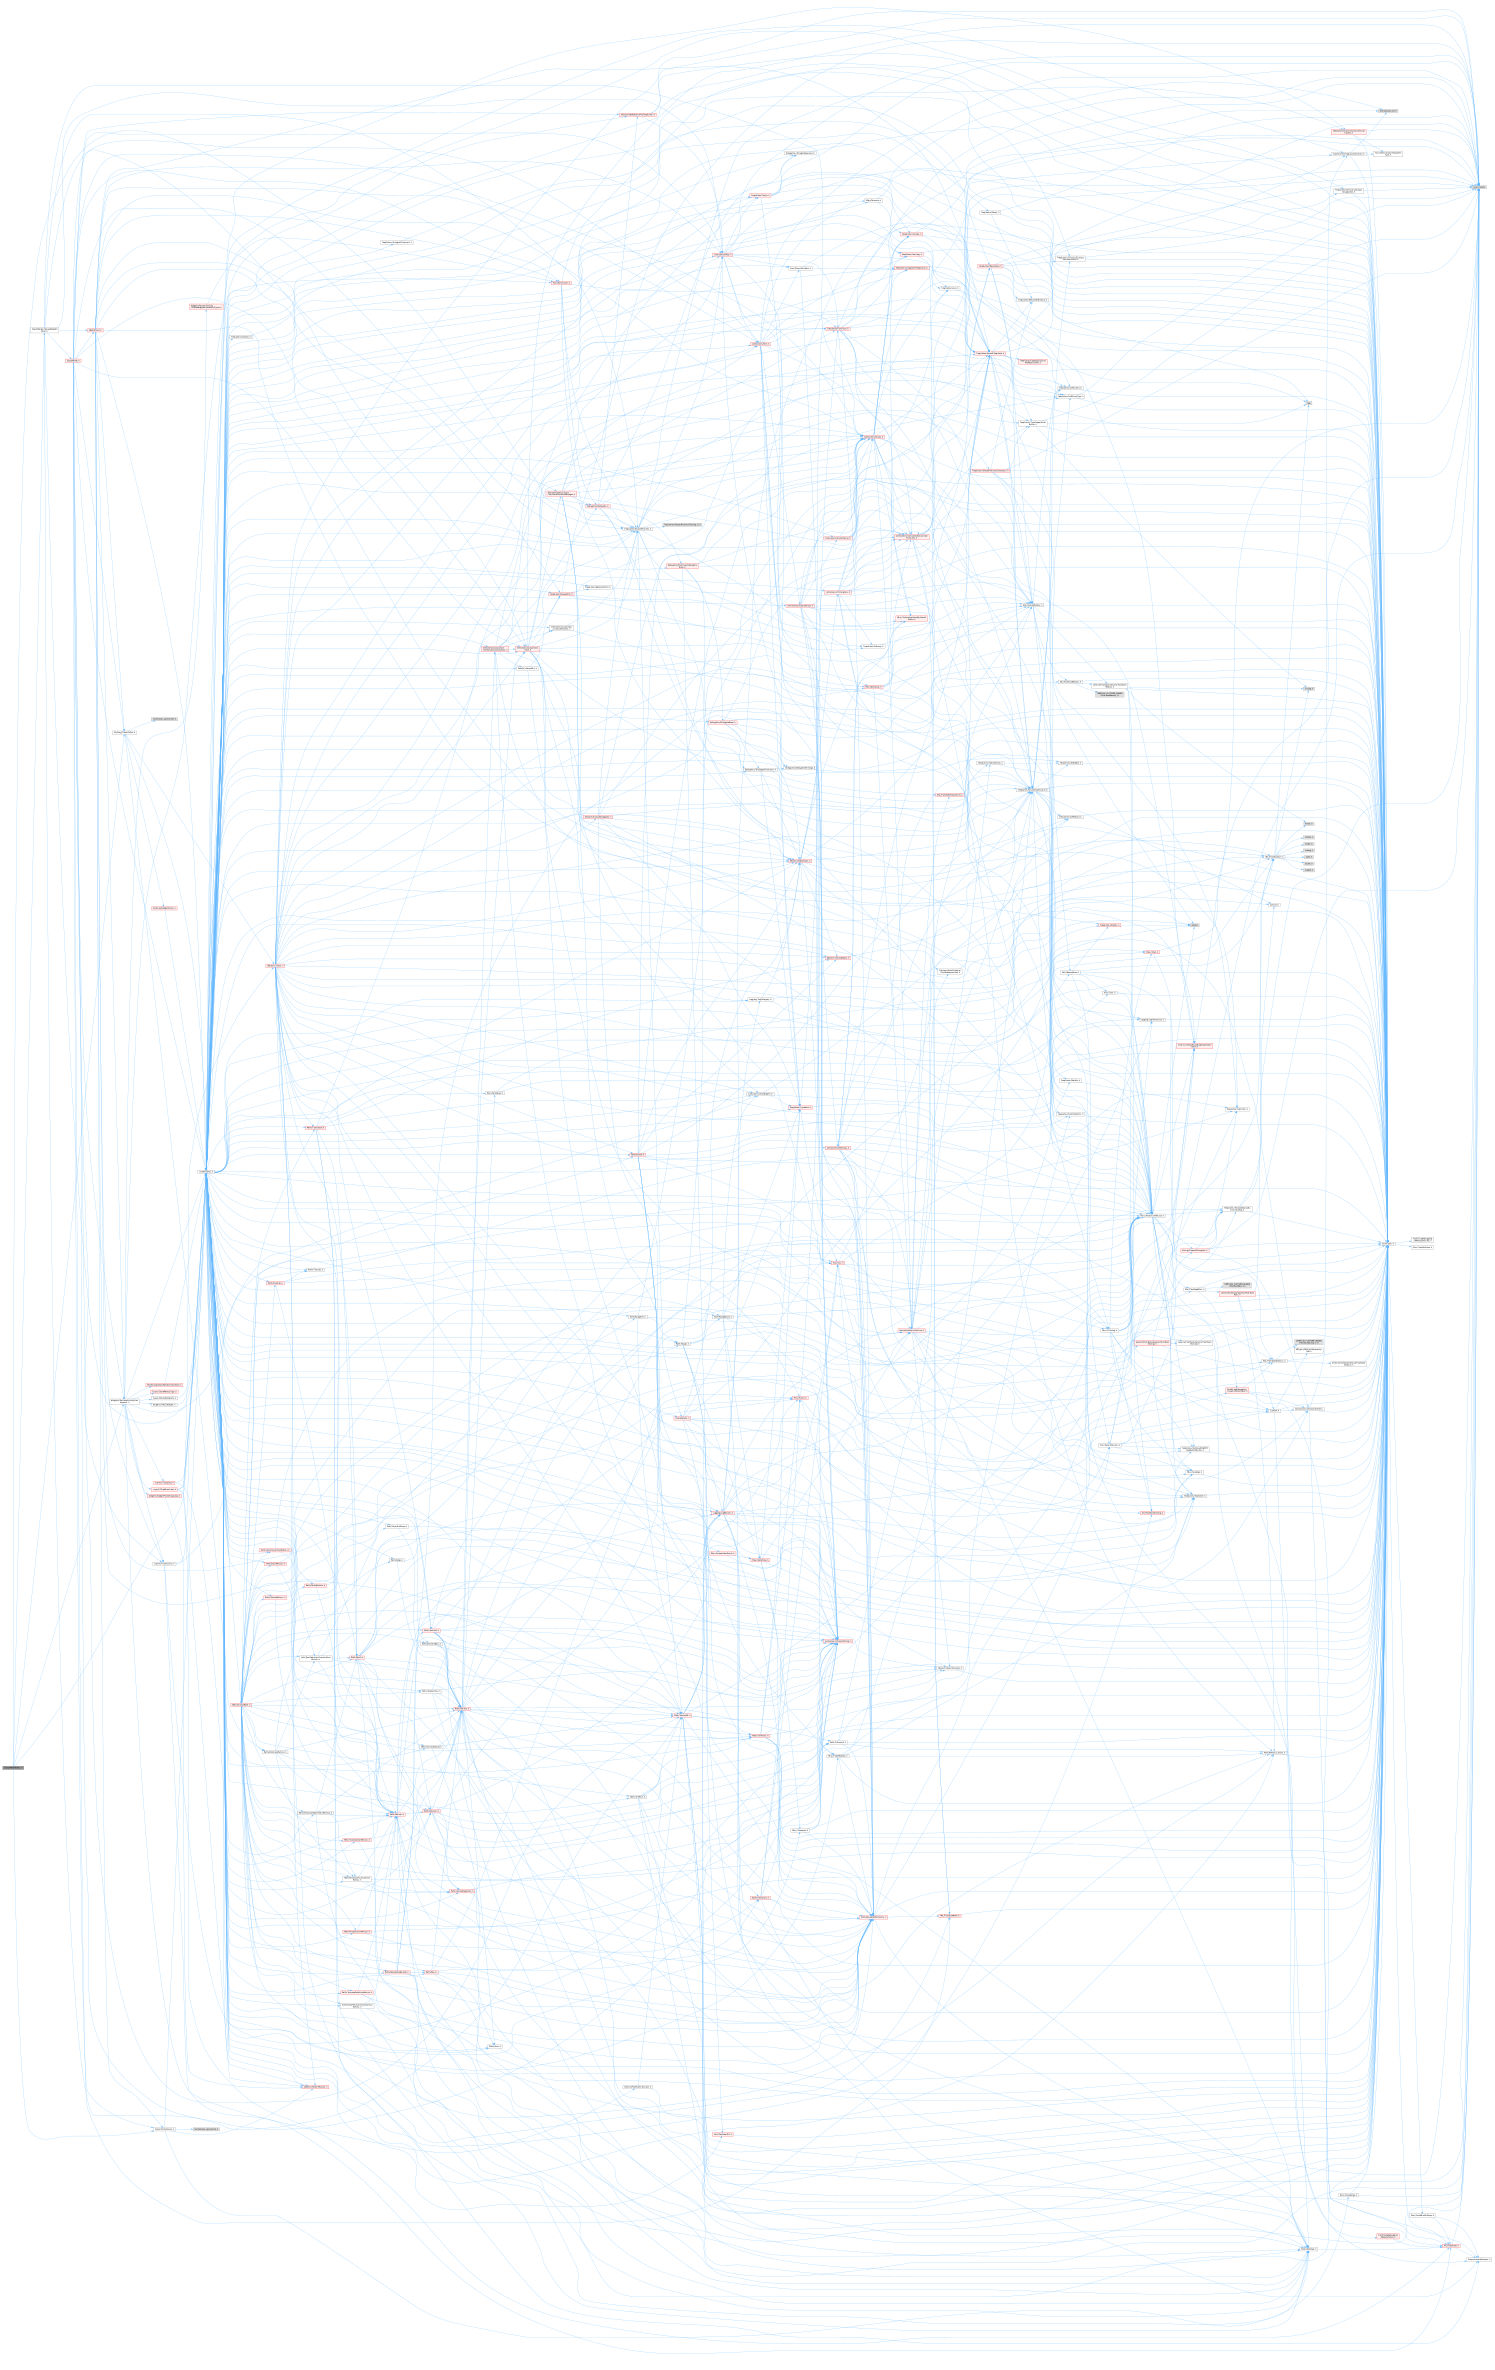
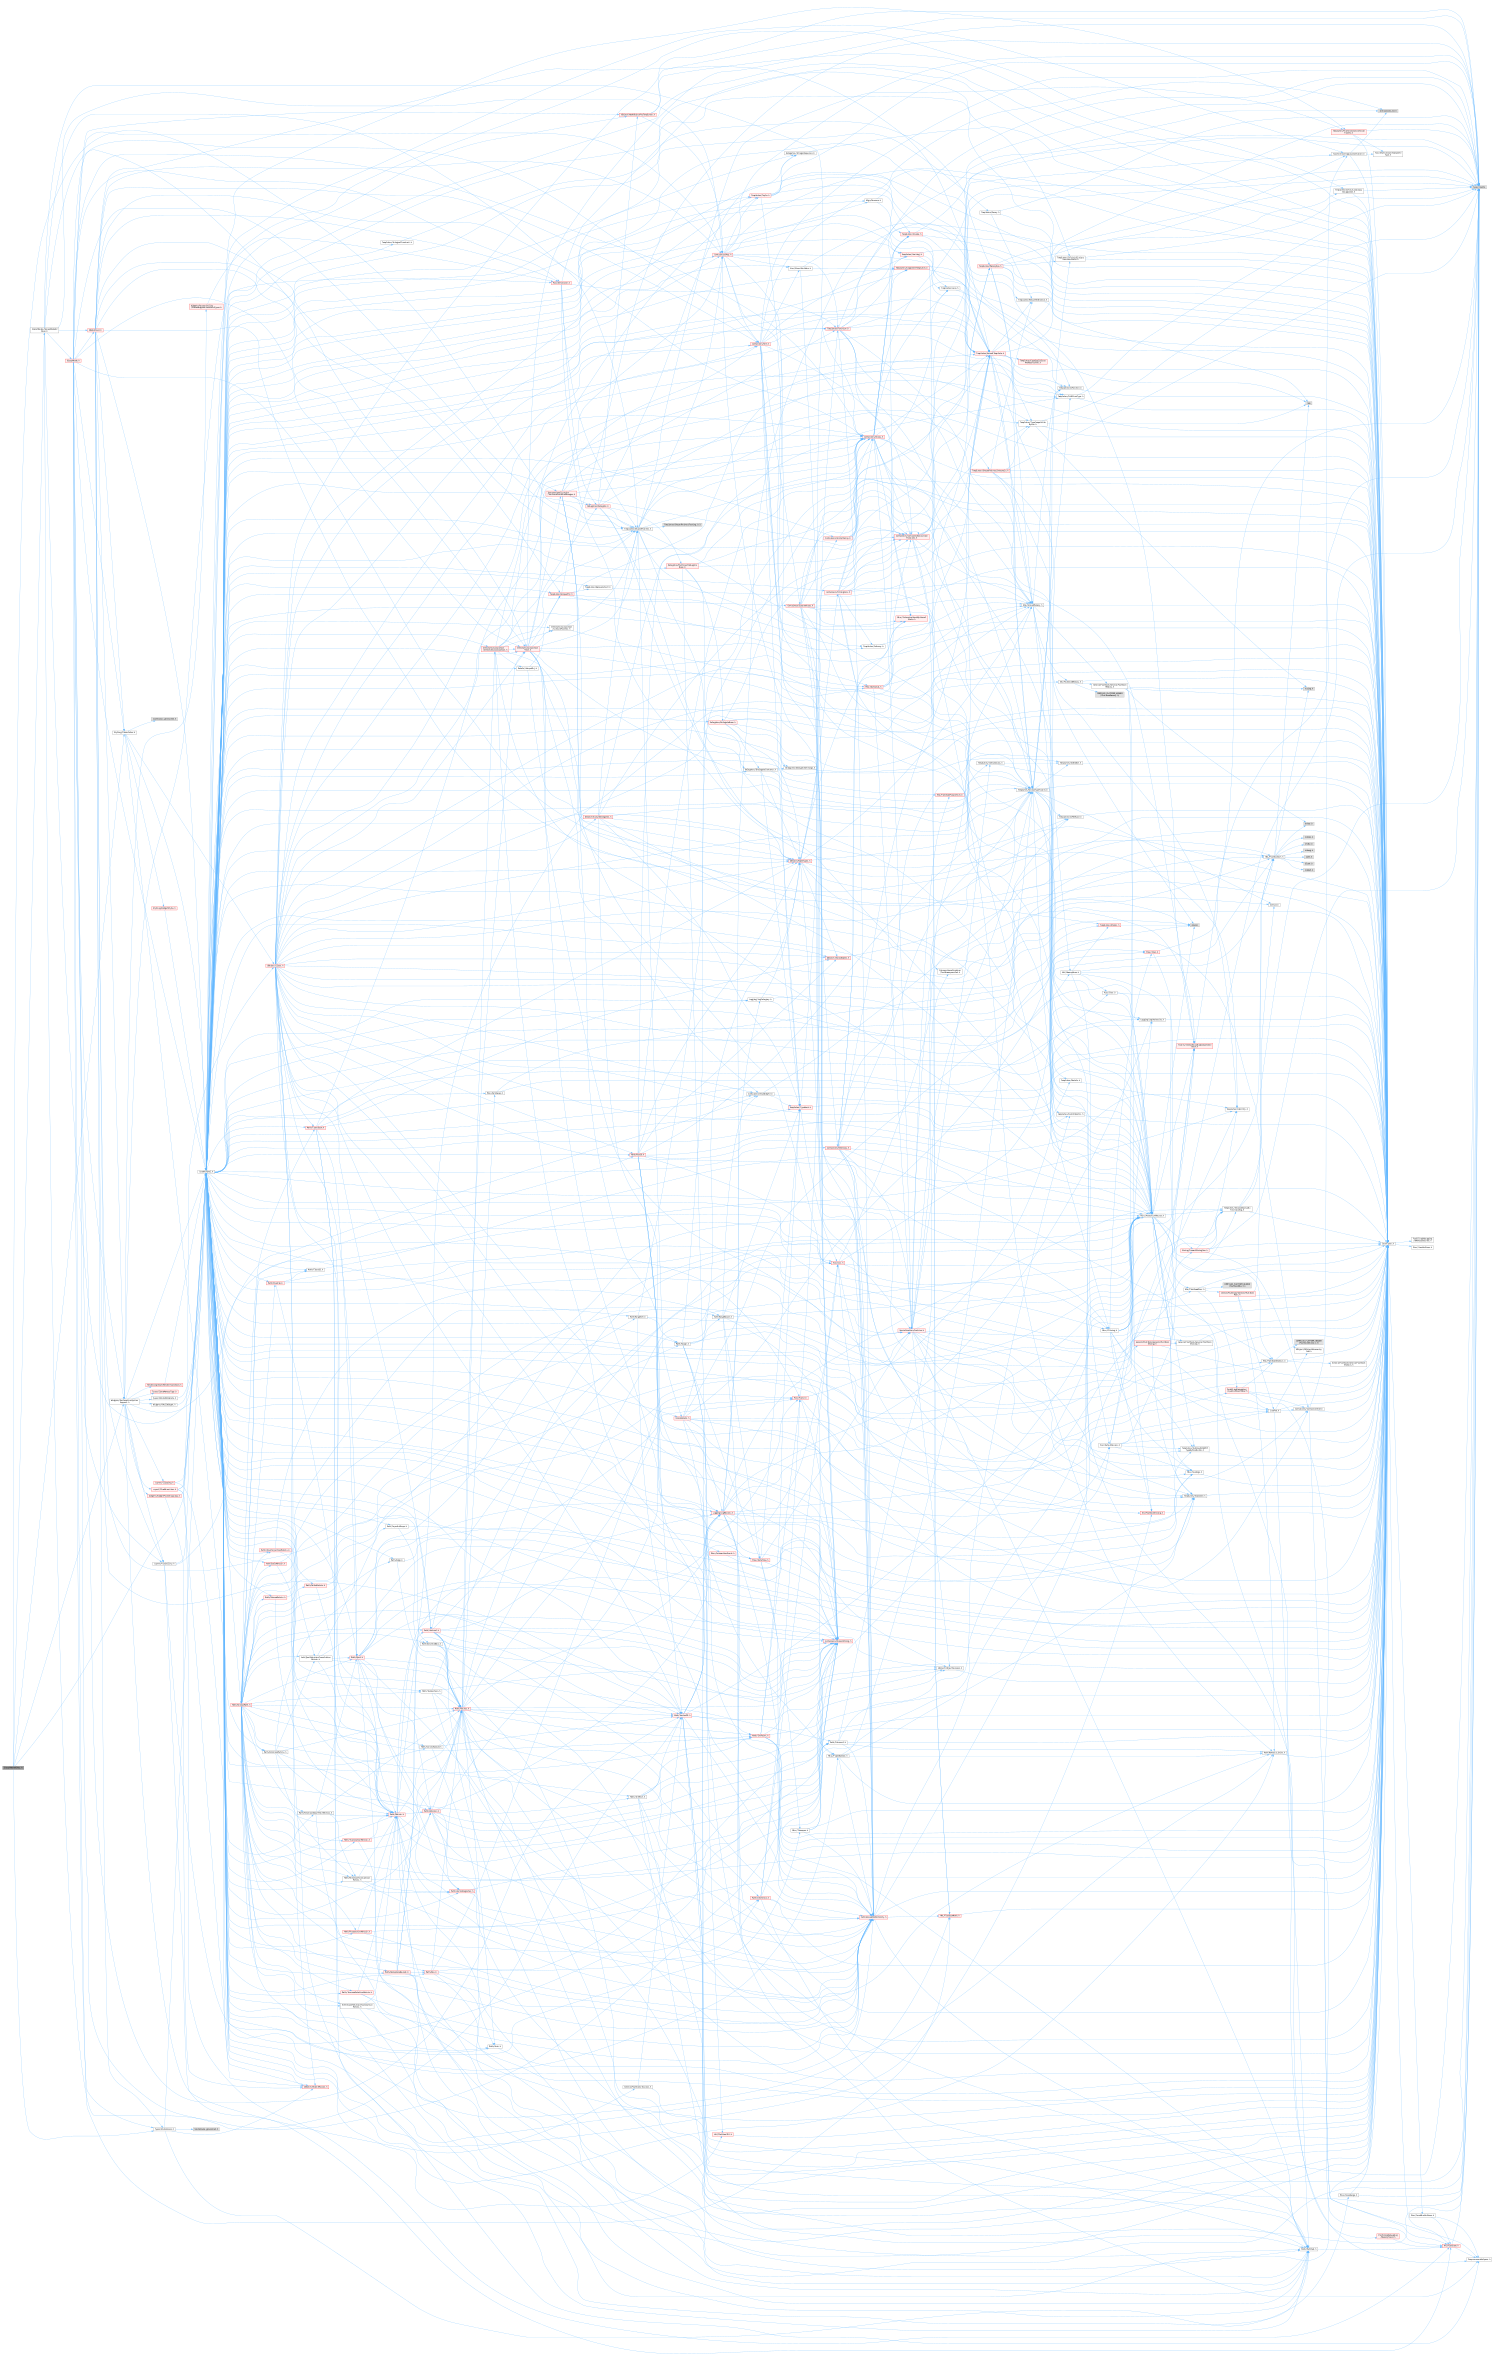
(241, 337) -> none
